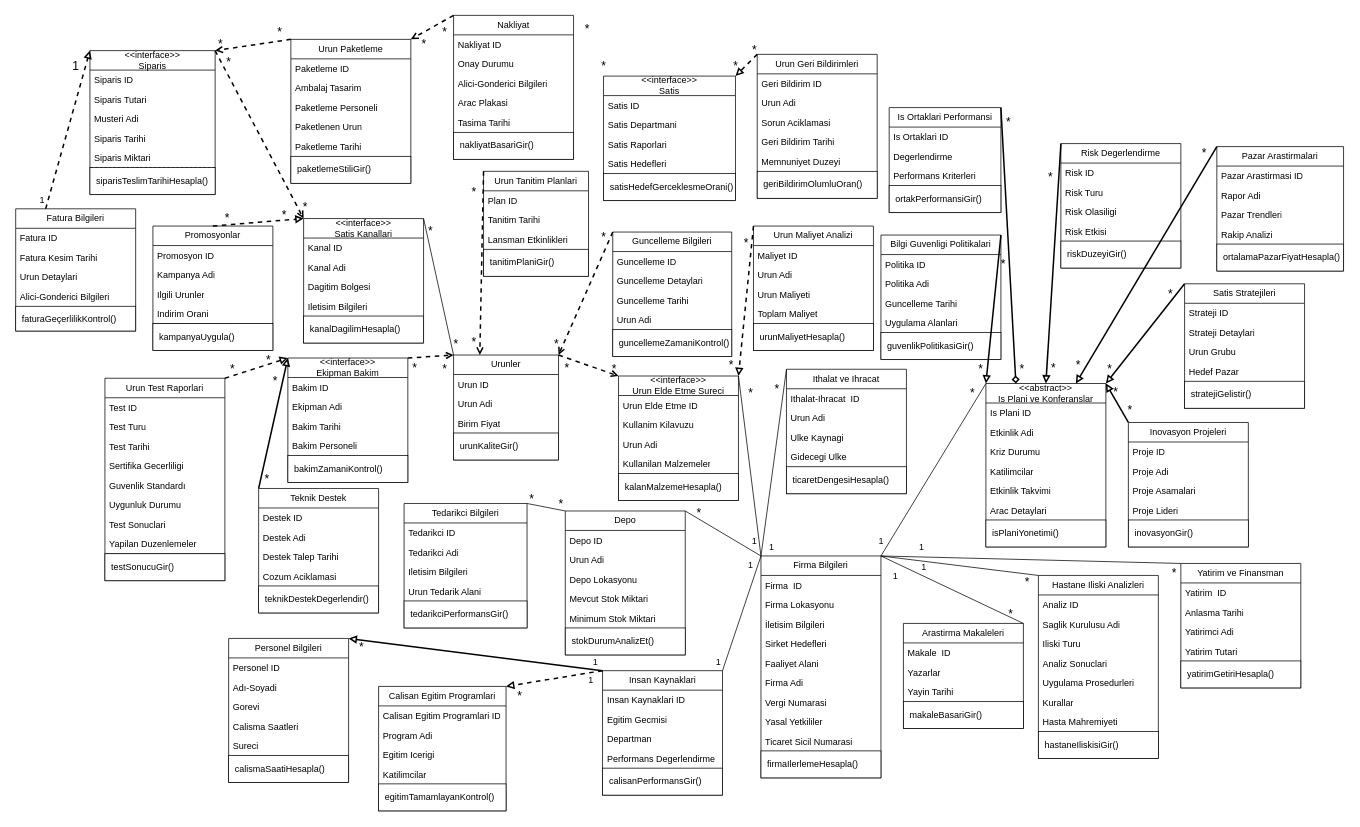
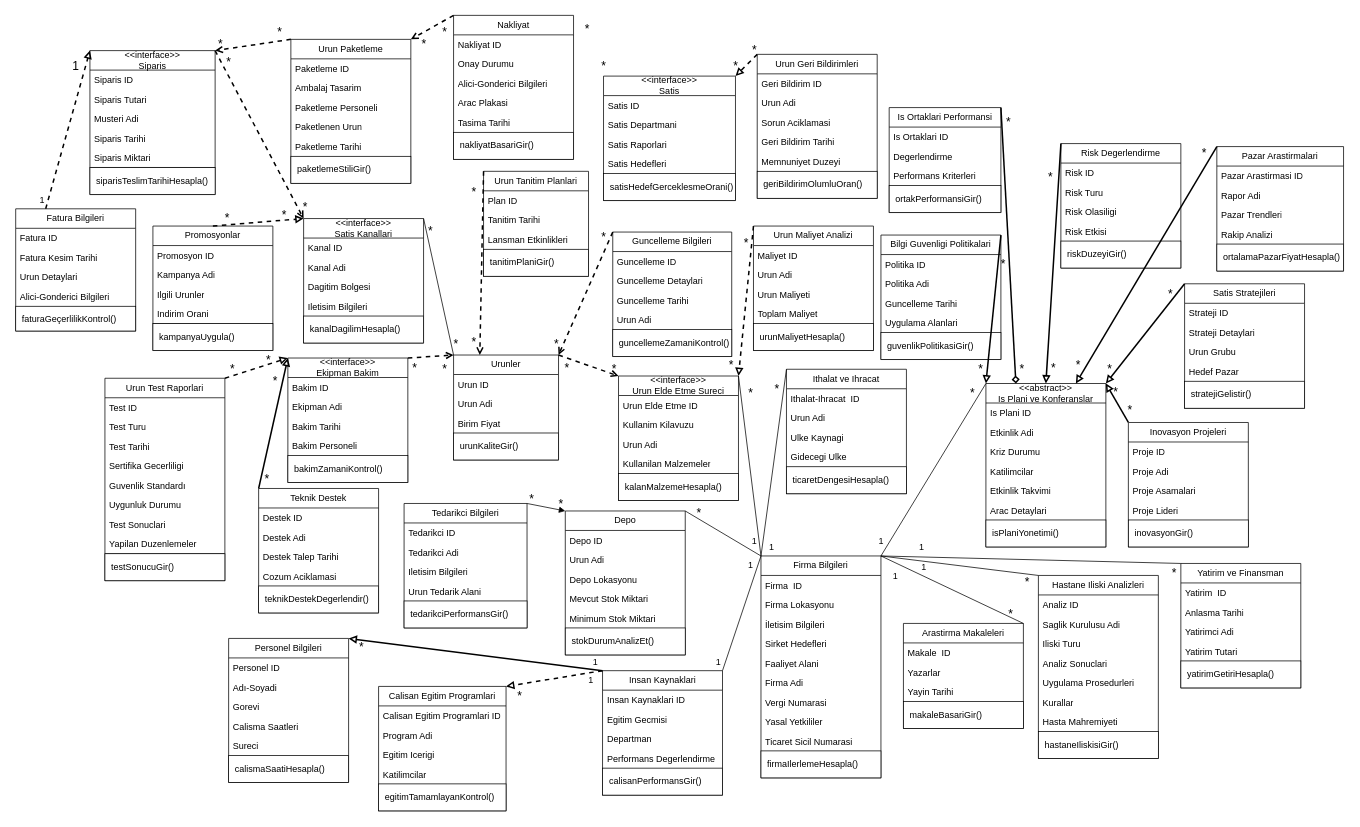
(152, 168) -> (152, 168)
(560, 510) -> (558, 510)
